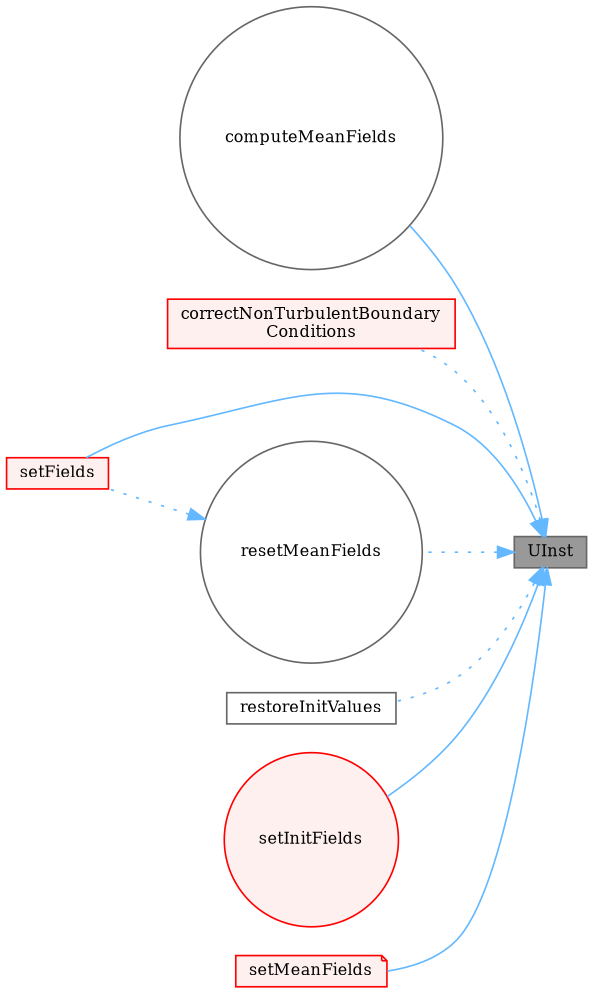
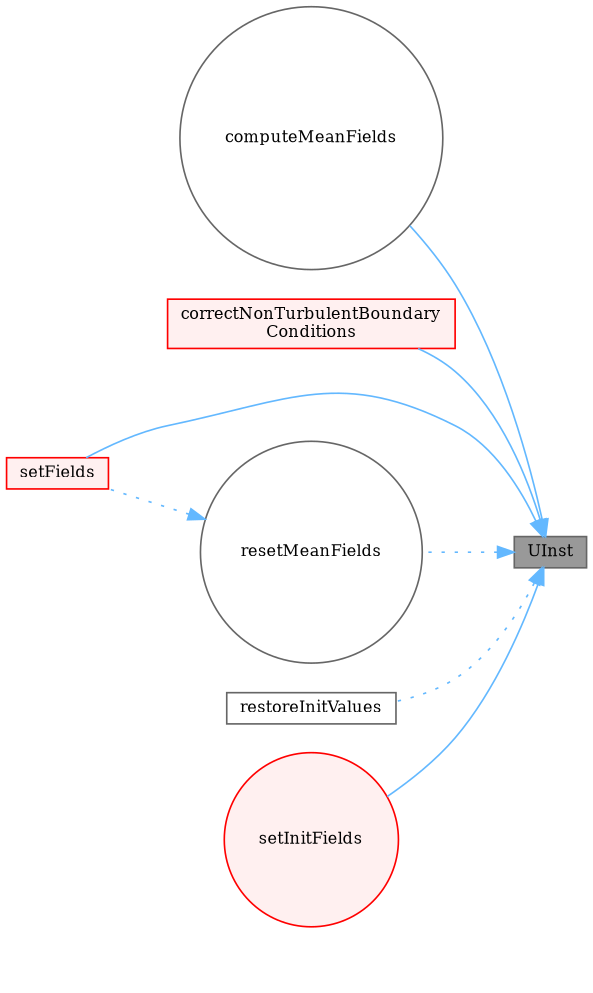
(497, 421) -> (497, 421)
(311, 971) -> none
